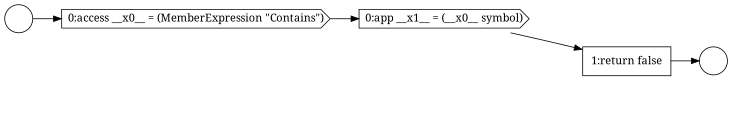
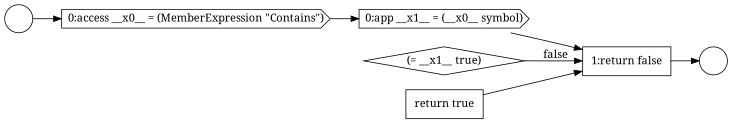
none -> (444, 61)
none -> (444, 104)
